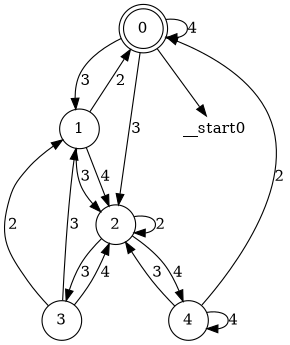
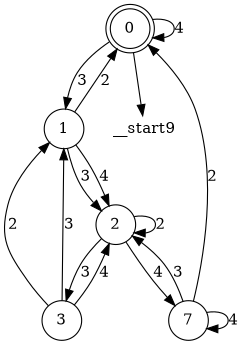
(130, 123) -> none
(215, 129) -> (144, 129)
(189, 321) -> (189, 321)
